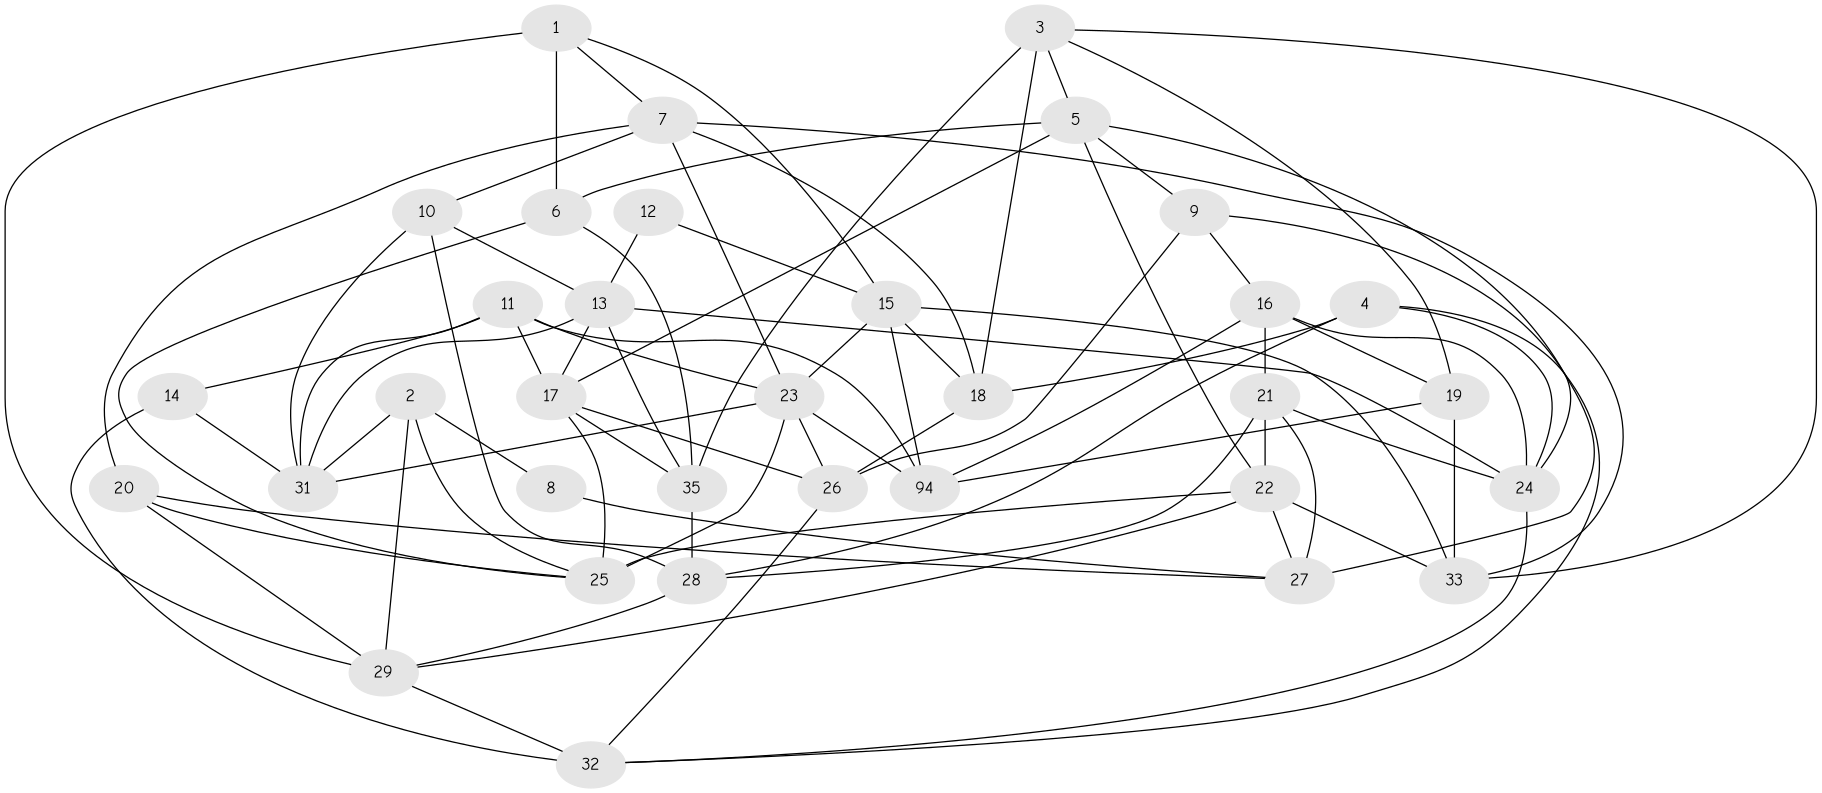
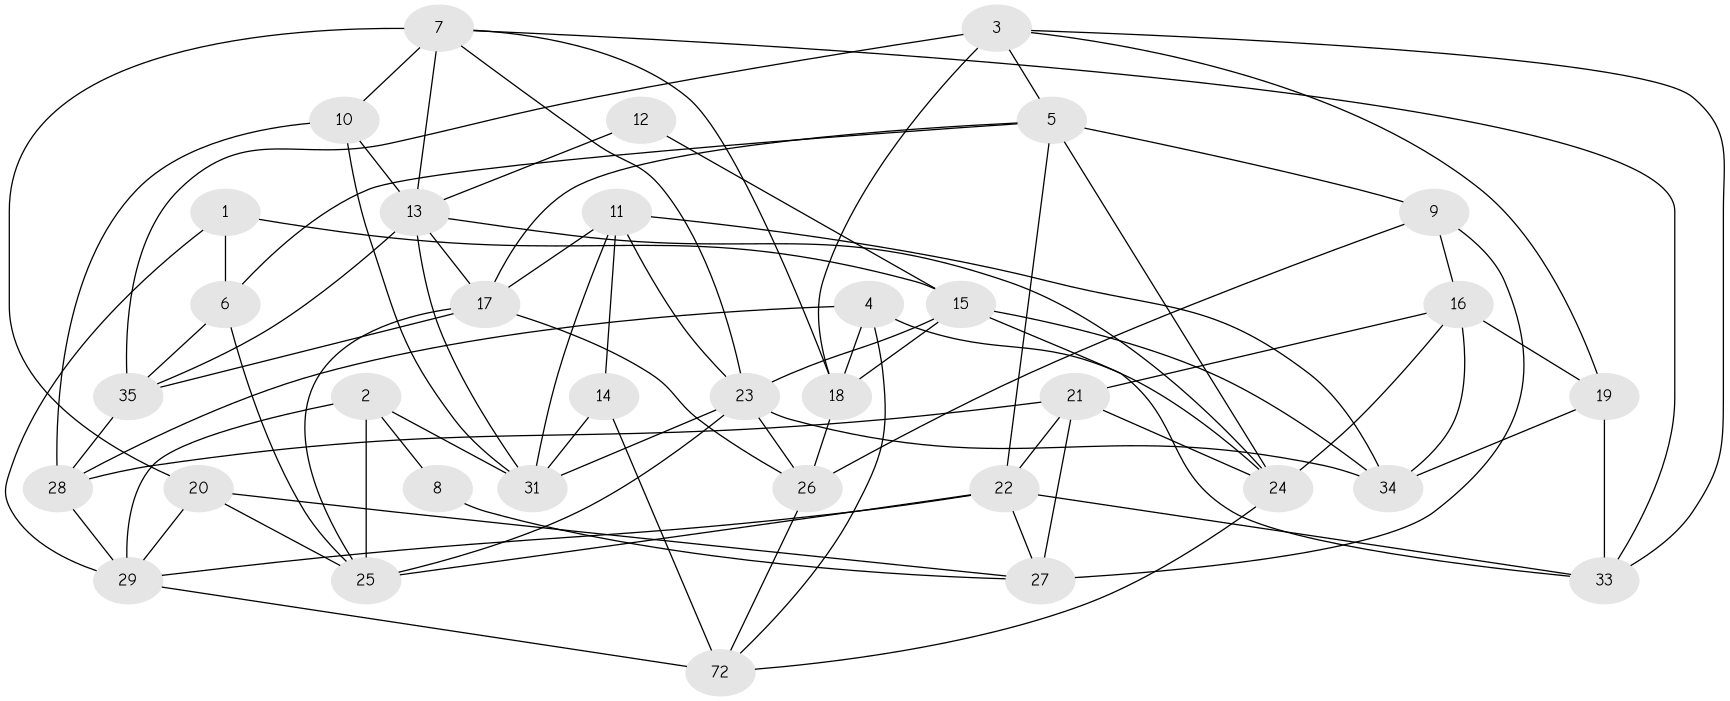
(610, 74) -> (427, 120)
(925, 489) -> (1388, 489)
(591, 765) -> (721, 673)
